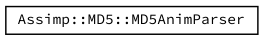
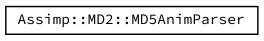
(132, 20) -> (132, 20)
